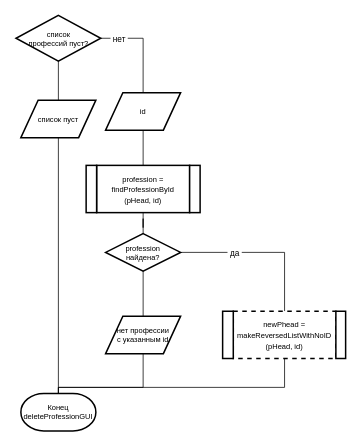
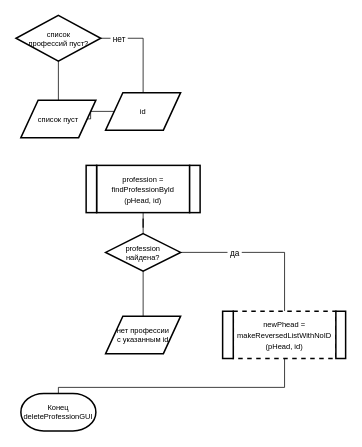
(143, 147) -> (98, 111)
(58, 261) -> none
(143, 369) -> none
